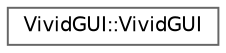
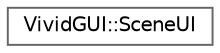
(113, 26) -> (110, 26)
